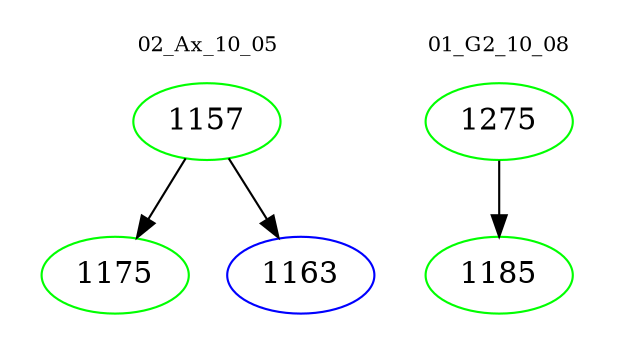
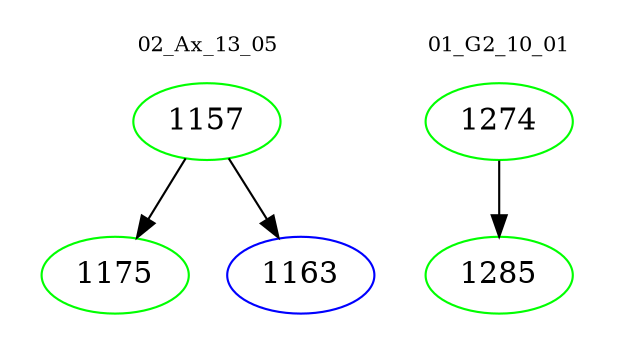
(208, 46) -> (208, 46)
(499, 46) -> (499, 46)
(499, 122) -> (499, 122)
(499, 275) -> (499, 275)
